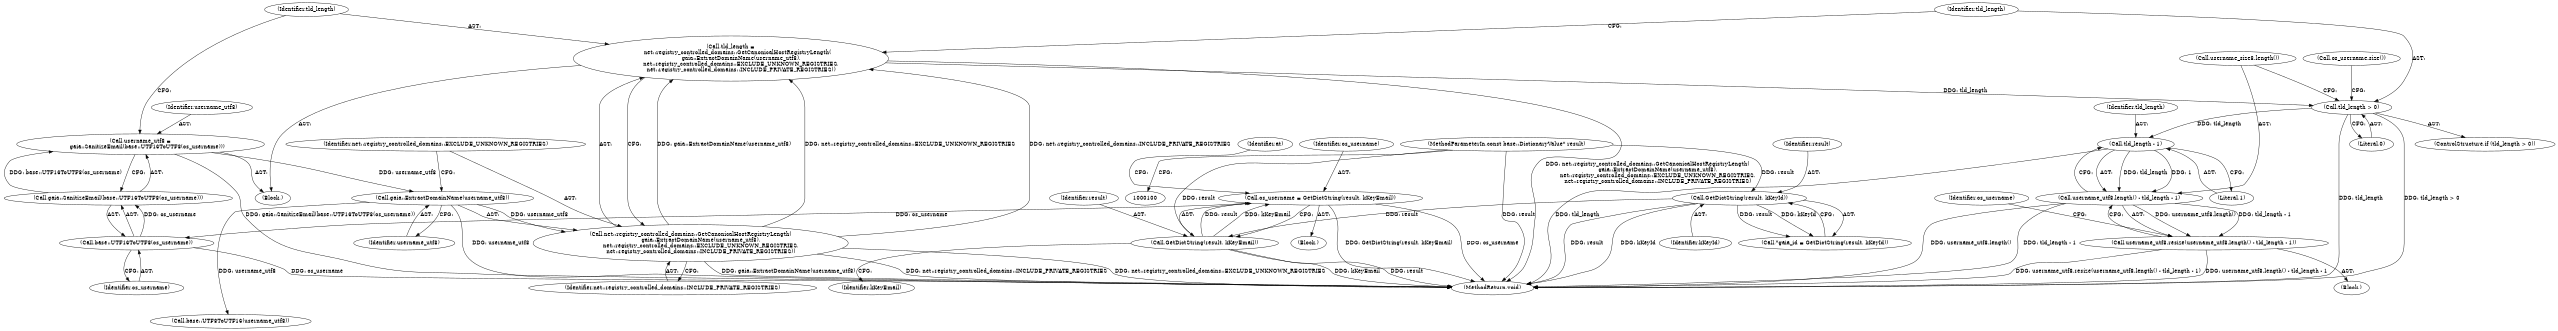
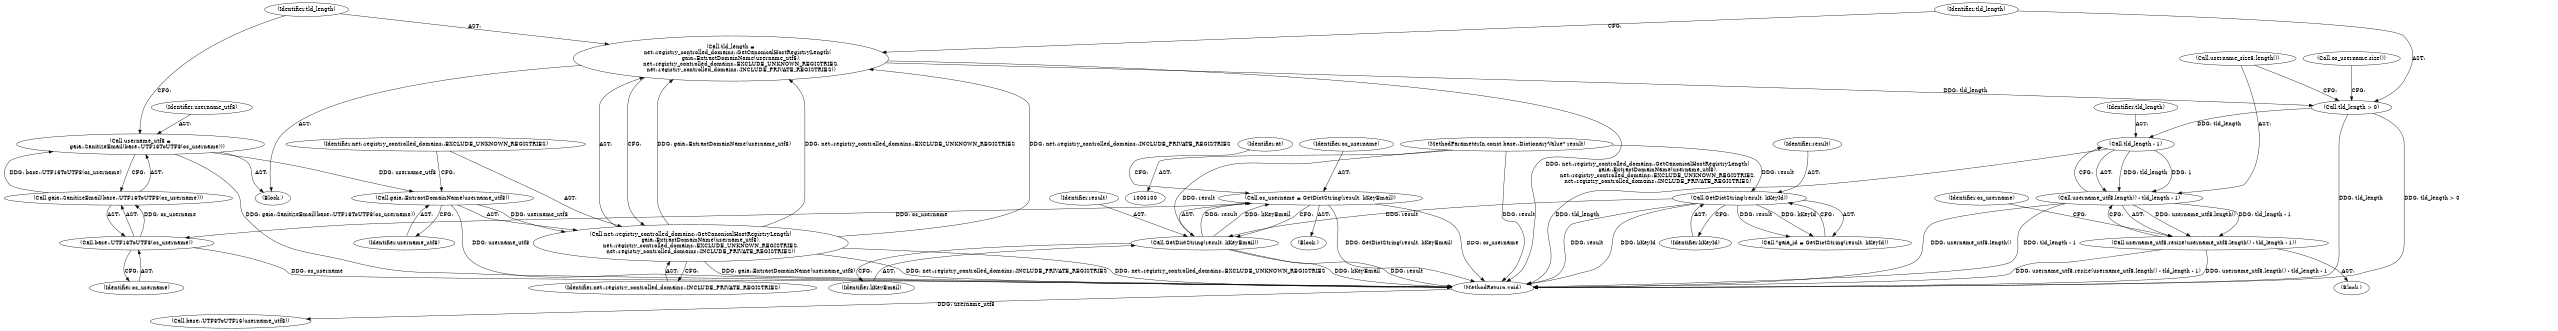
(2372, 144) -> none
(2485, 144) -> none
(1166, 173) -> (1166, 173)
(2232, 198) -> none
(250, 210) -> (881, 304)
none -> (1711, 217)
none -> (998, 252)
